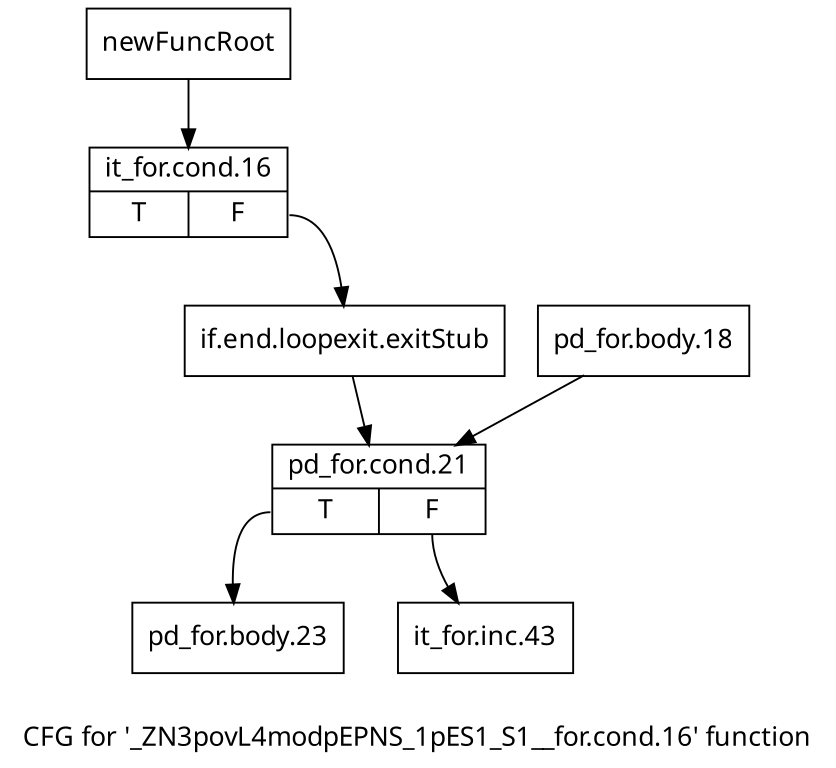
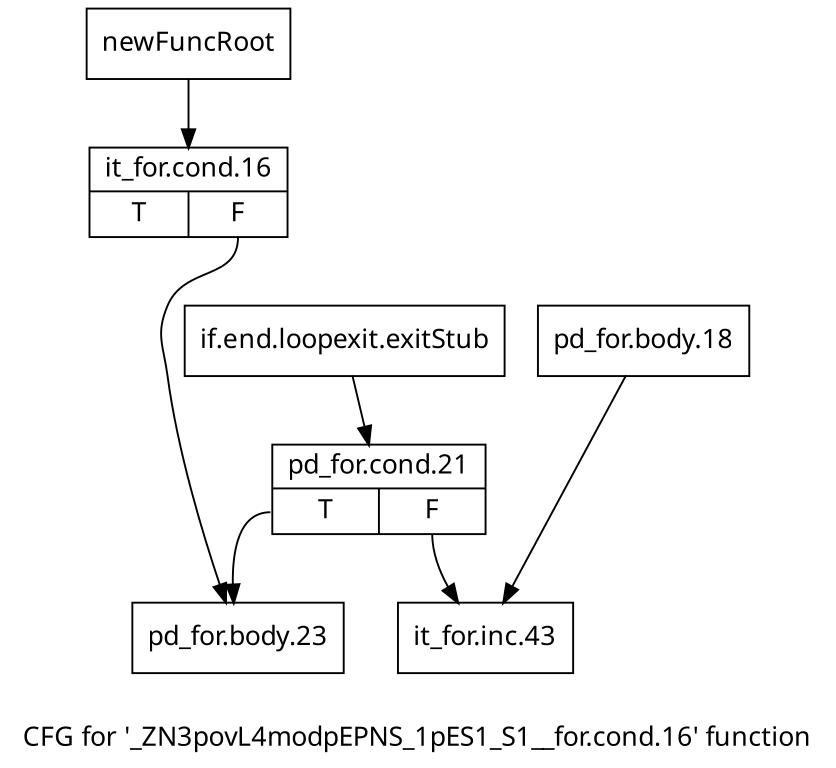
(327, 241) -> (171, 396)
(528, 406) -> (569, 481)
